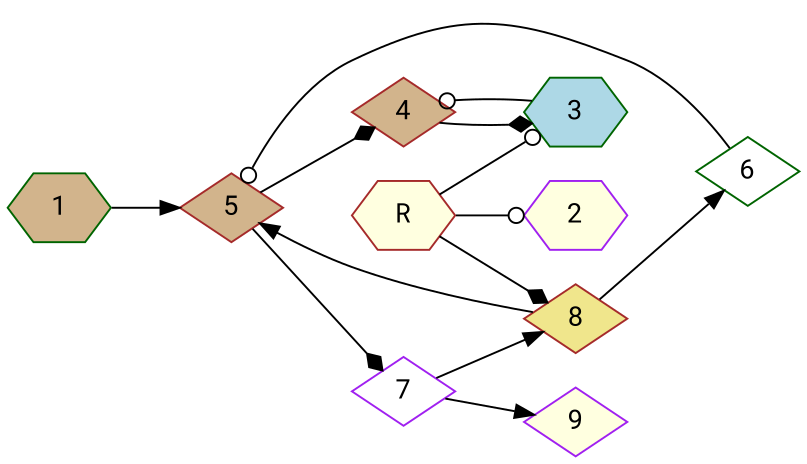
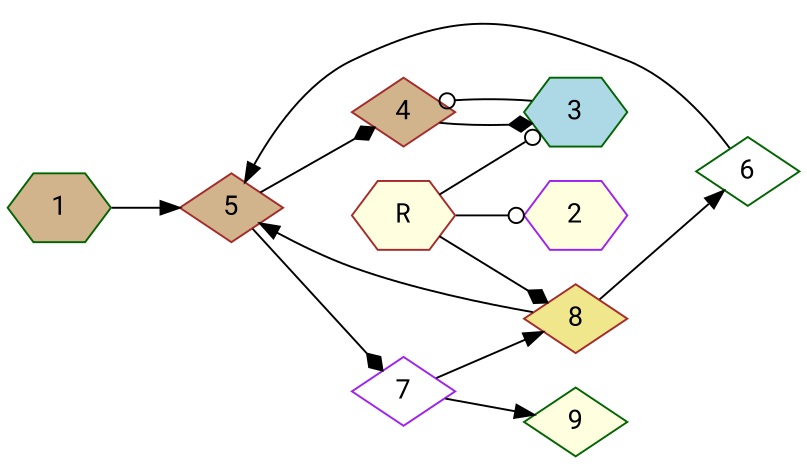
(483, 24) -> (483, 24)
(576, 422) -> (576, 422)
